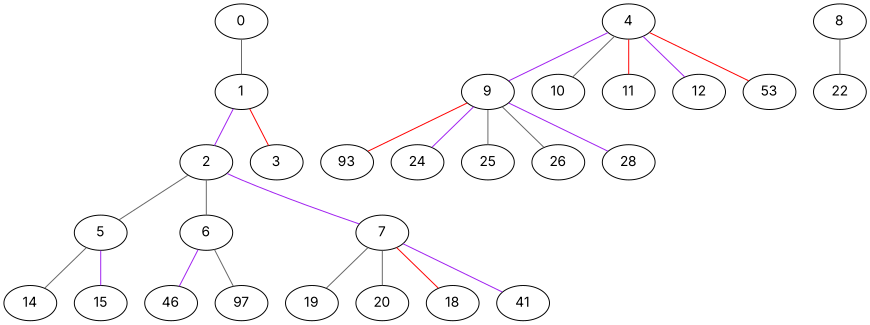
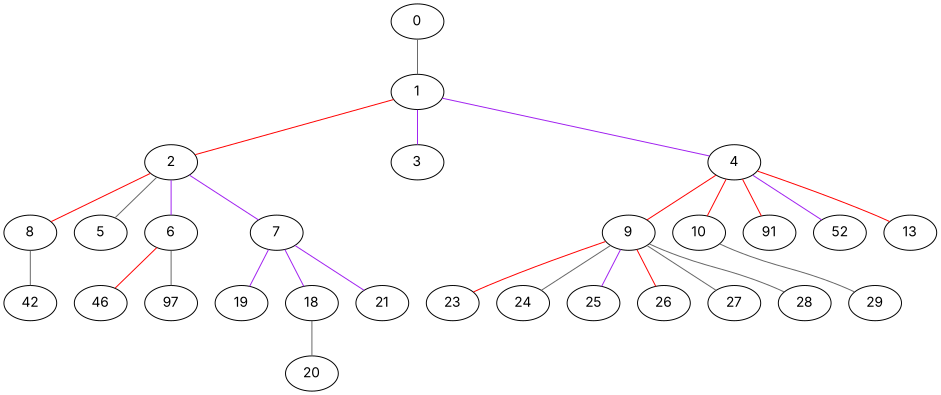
(558, 57) -> (681, 198)
(594, 57) -> (717, 198)
(629, 92) -> (770, 233)
(699, 92) -> (840, 233)
(770, 92) -> (910, 233)
(840, 92) -> (30, 303)
(224, 127) -> (294, 127)
(259, 127) -> (418, 127)
(453, 127) -> (576, 268)
(488, 127) -> (611, 268)
(523, 127) -> (646, 268)
(558, 127) -> (717, 268)
none -> (576, 127)
(347, 162) -> (453, 303)
none -> (101, 197)
(206, 198) -> (171, 198)
(189, 268) -> (136, 268)
(347, 268) -> (259, 268)
(382, 268) -> (312, 338)
(417, 268) -> (294, 268)
(30, 303) -> none
(101, 303) -> none
(523, 303) -> (382, 303)
none -> (734, 303)
none -> (875, 303)
